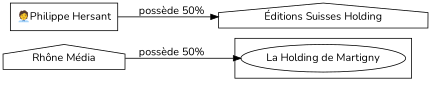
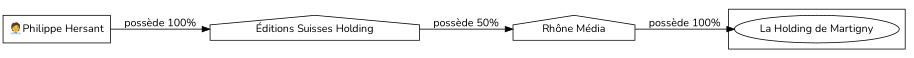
(172, 11) -> (160, 23)
none -> (462, 29)
(172, 53) -> (685, 23)
